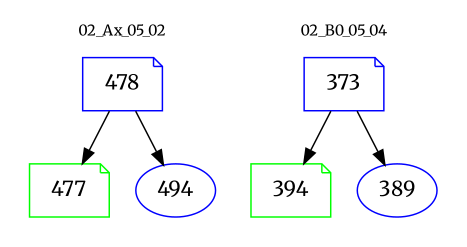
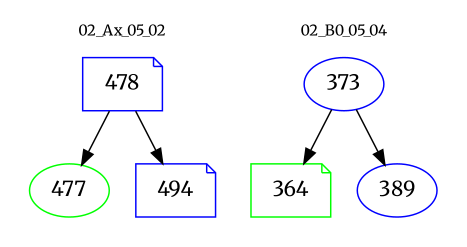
(344, 84) -> (344, 84)
(69, 190) -> (69, 190)
(176, 190) -> (176, 190)
(291, 190) -> (291, 190)
